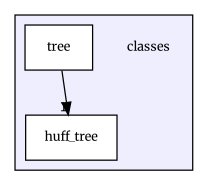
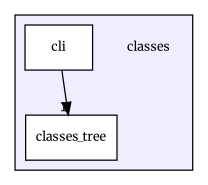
(59, 48) -> (59, 48)
(71, 138) -> (71, 138)
